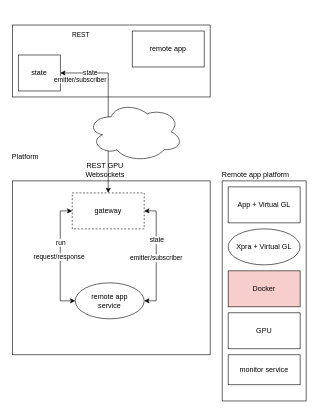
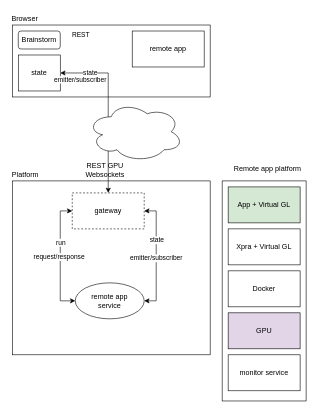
none -> (25, 18)
none -> (39, 40)
(26, 157) -> (26, 175)
(256, 175) -> (268, 169)
(264, 205) -> (264, 205)
(264, 247) -> (264, 247)
(264, 289) -> (264, 289)
(264, 331) -> (264, 331)
(264, 370) -> (264, 373)
